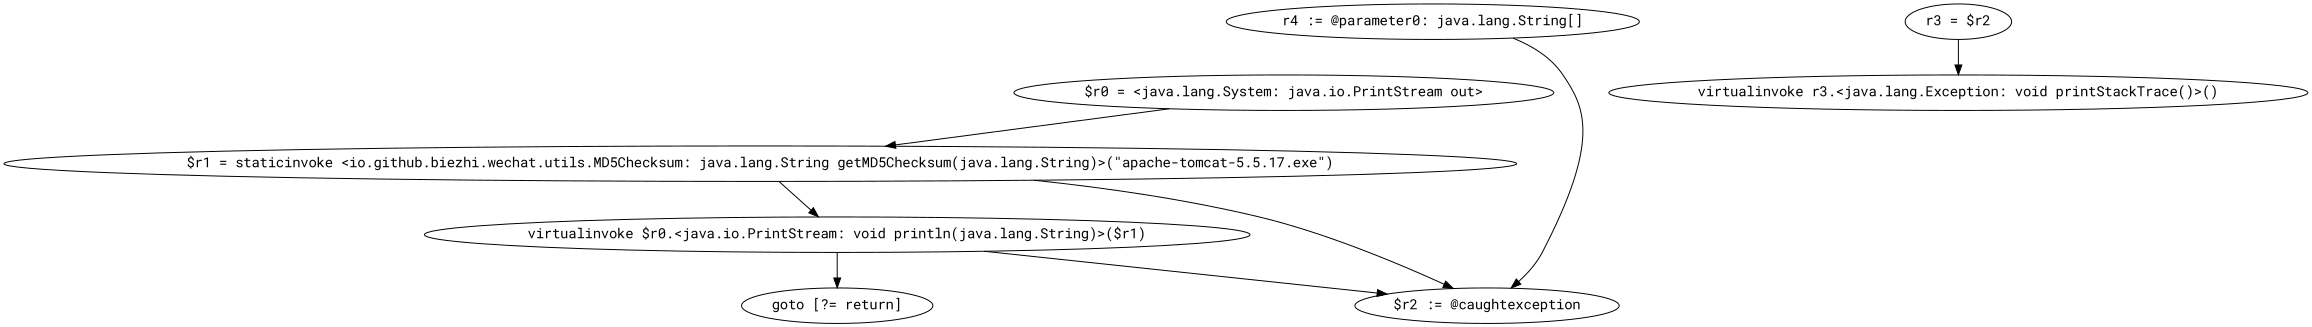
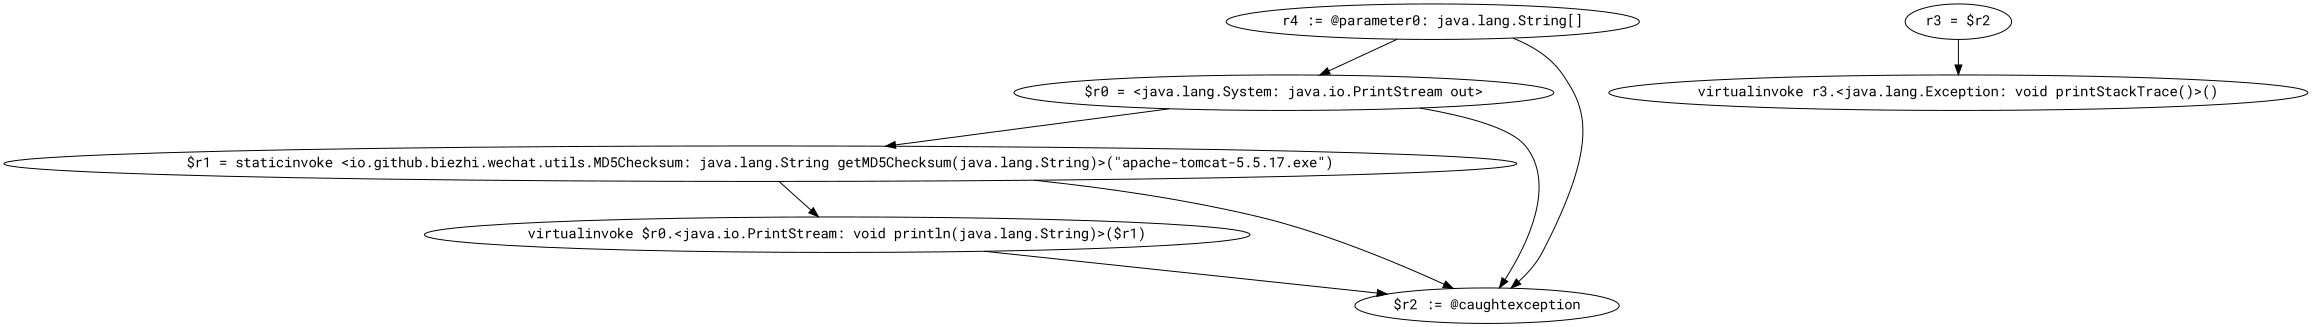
none -> (1363, 55)
none -> (1533, 159)
(837, 306) -> none
